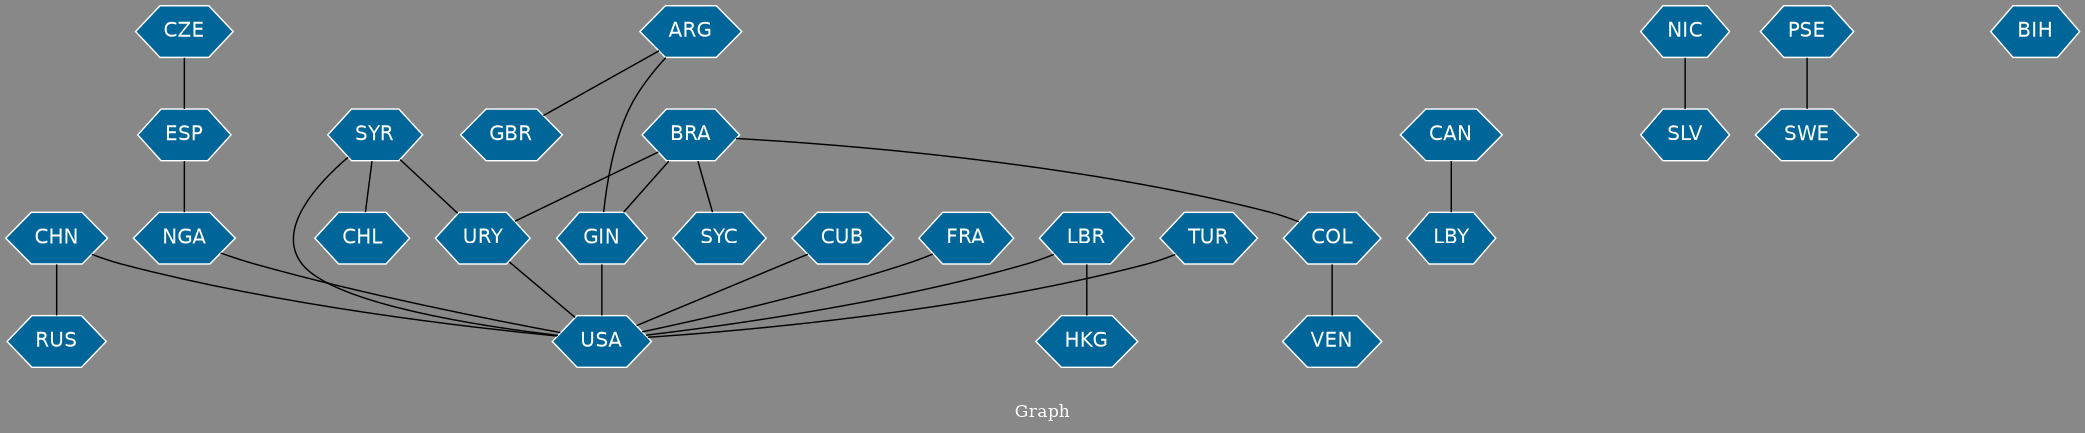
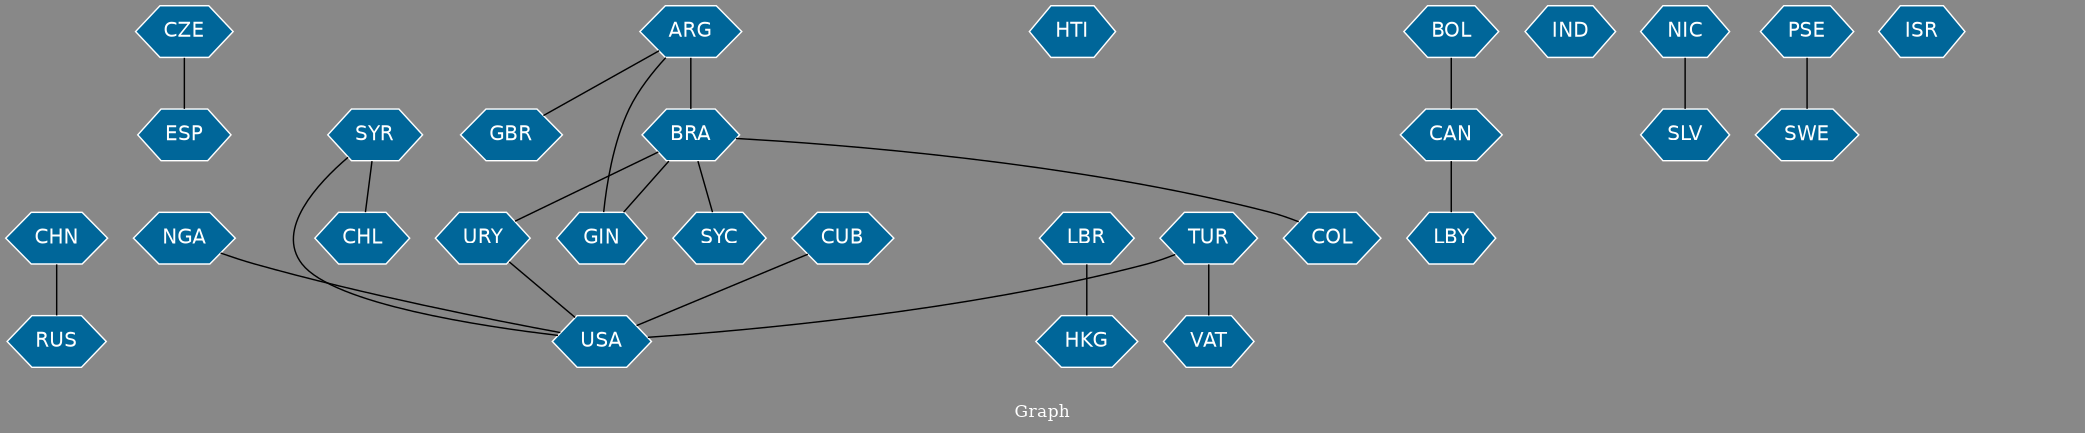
none -> (1072, 32)
none -> (1451, 32)
none -> (1570, 32)
none -> (1922, 32)
(2035, 32) -> none
none -> (691, 83)
(429, 186) -> none
(184, 187) -> none
(966, 238) -> none
(602, 290) -> none
(852, 304) -> none
(322, 306) -> none
none -> (1209, 341)
(1332, 341) -> none
